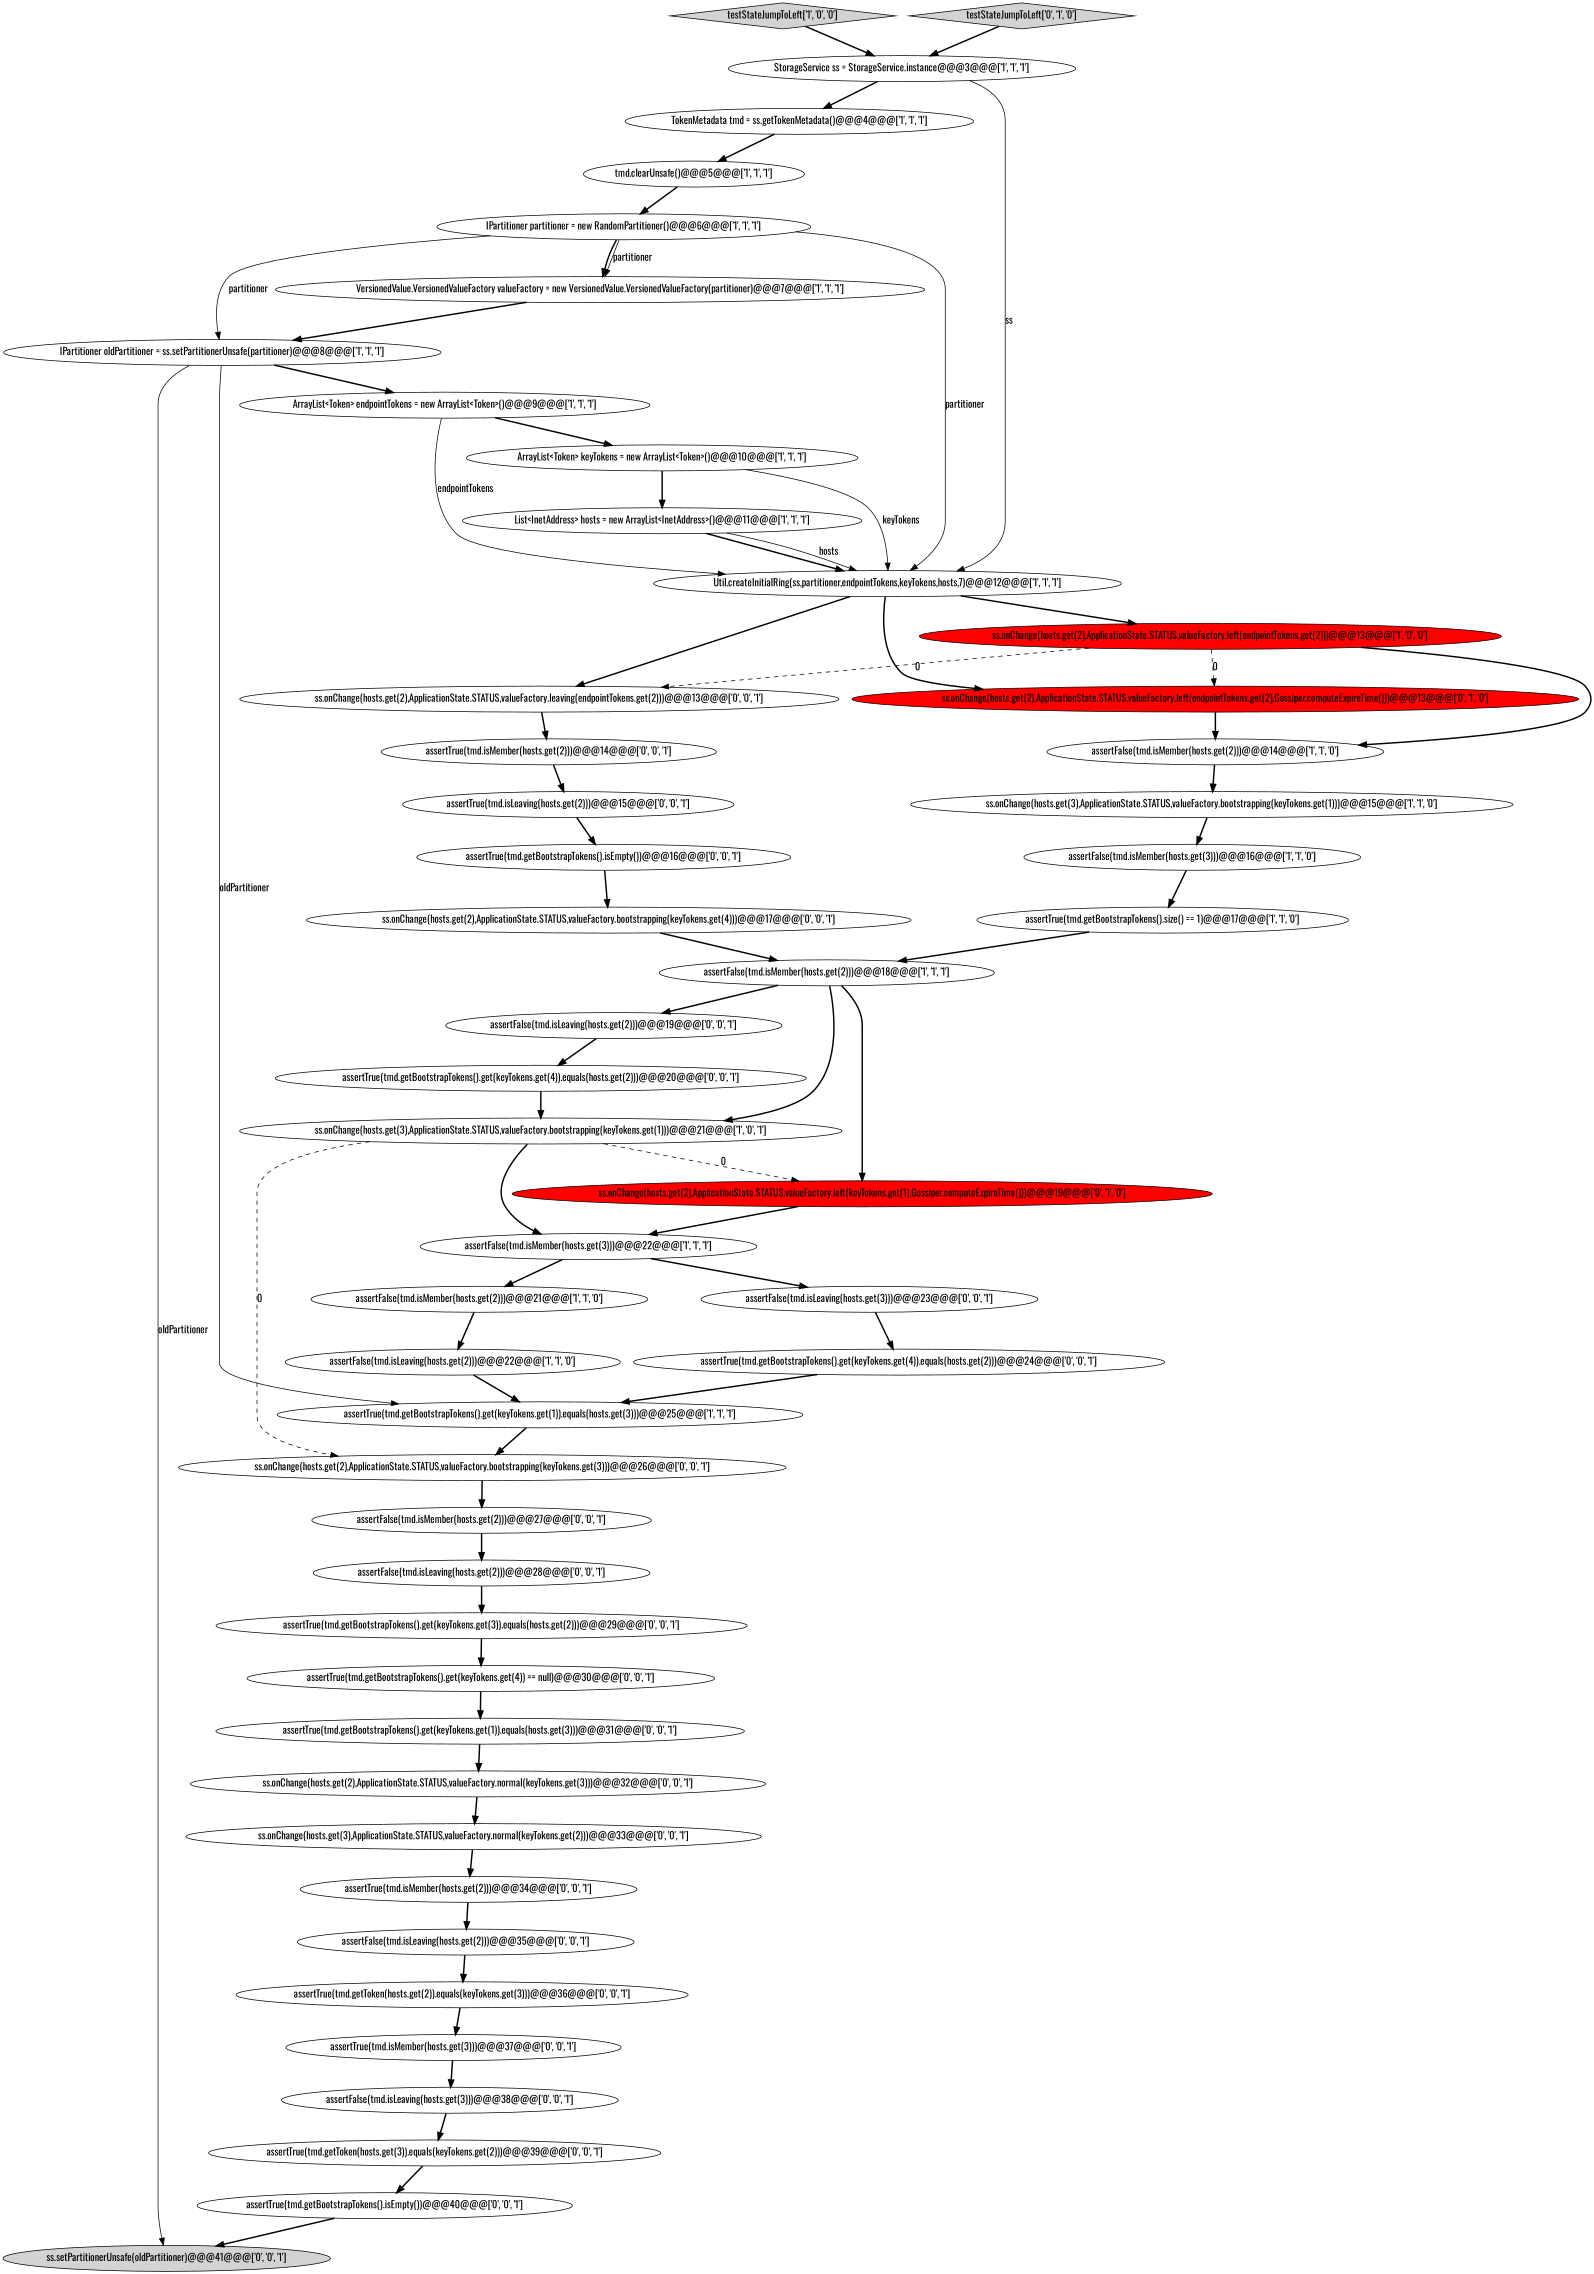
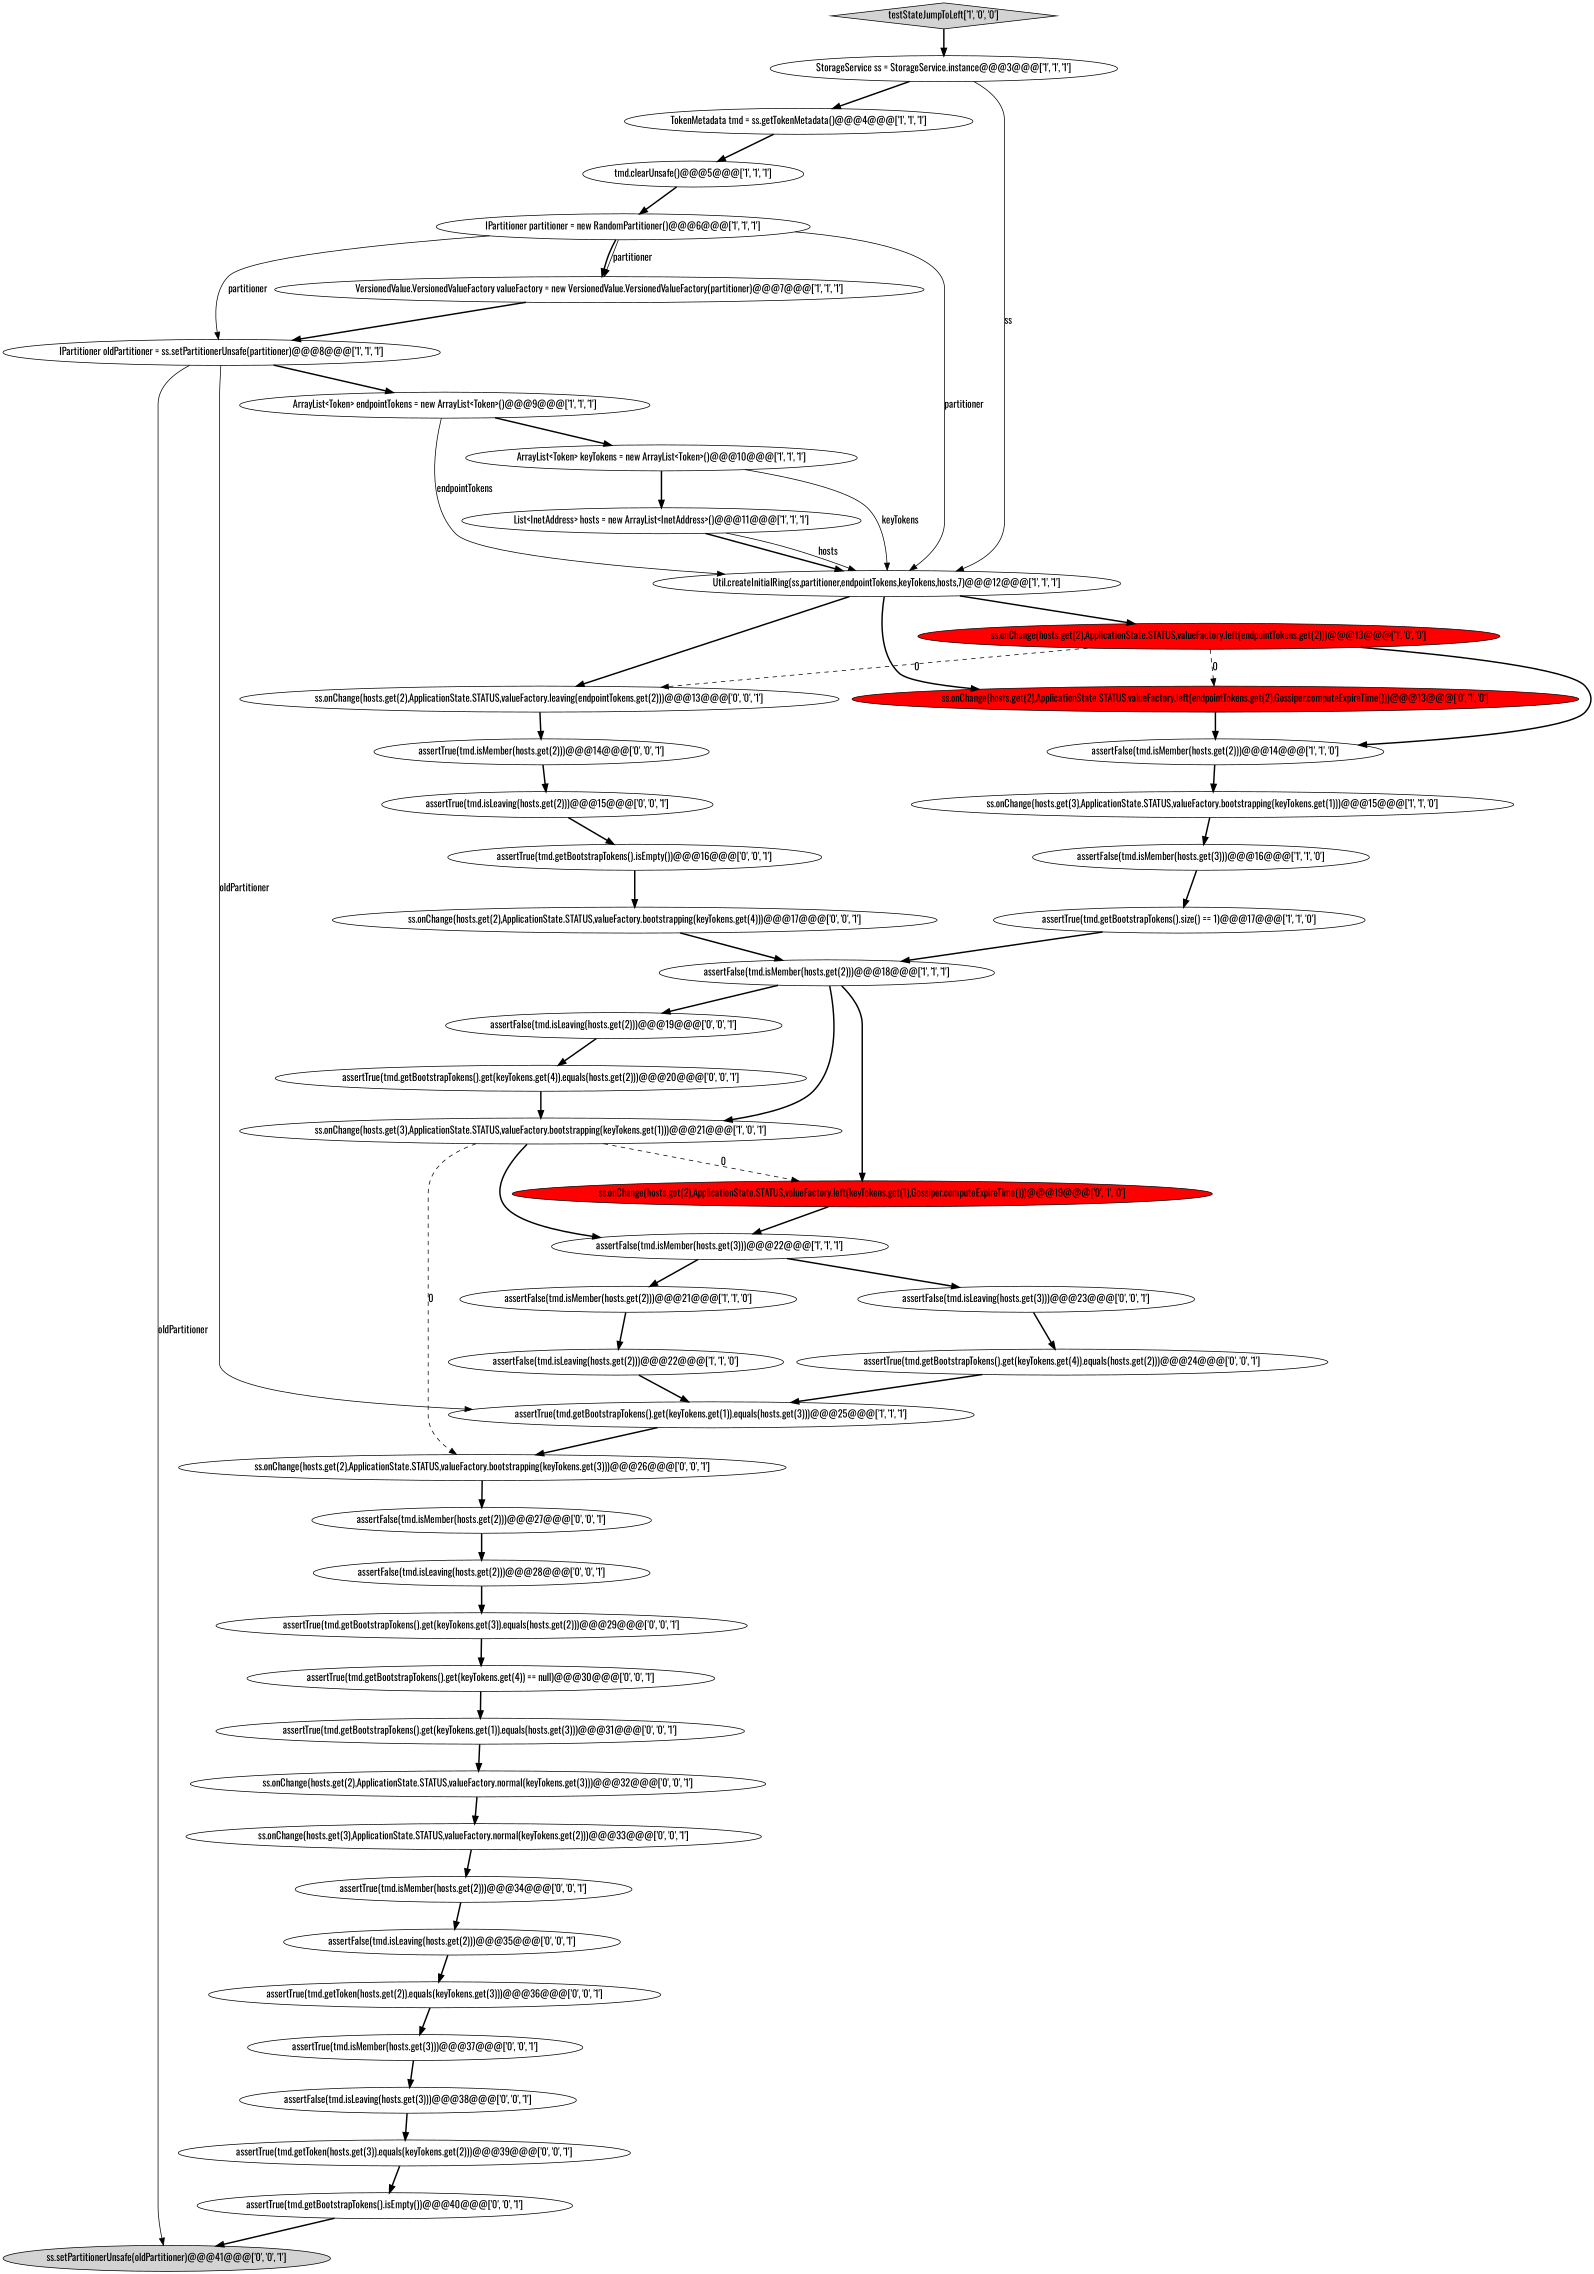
(1022, 16) -> none
